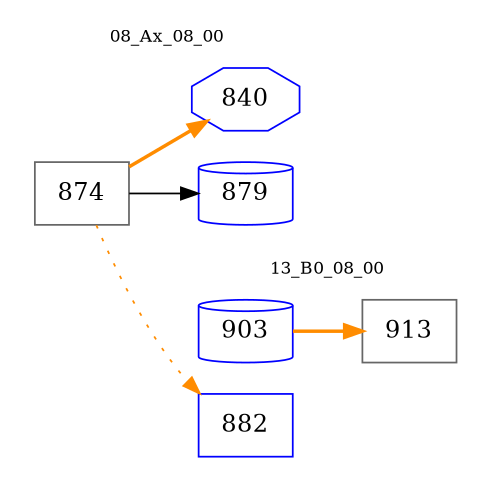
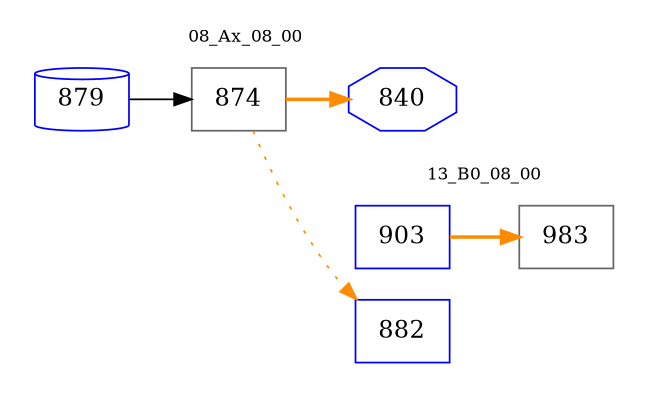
(155, 193) -> (152, 99)
(246, 331) -> (403, 237)
(409, 331) -> (566, 237)
